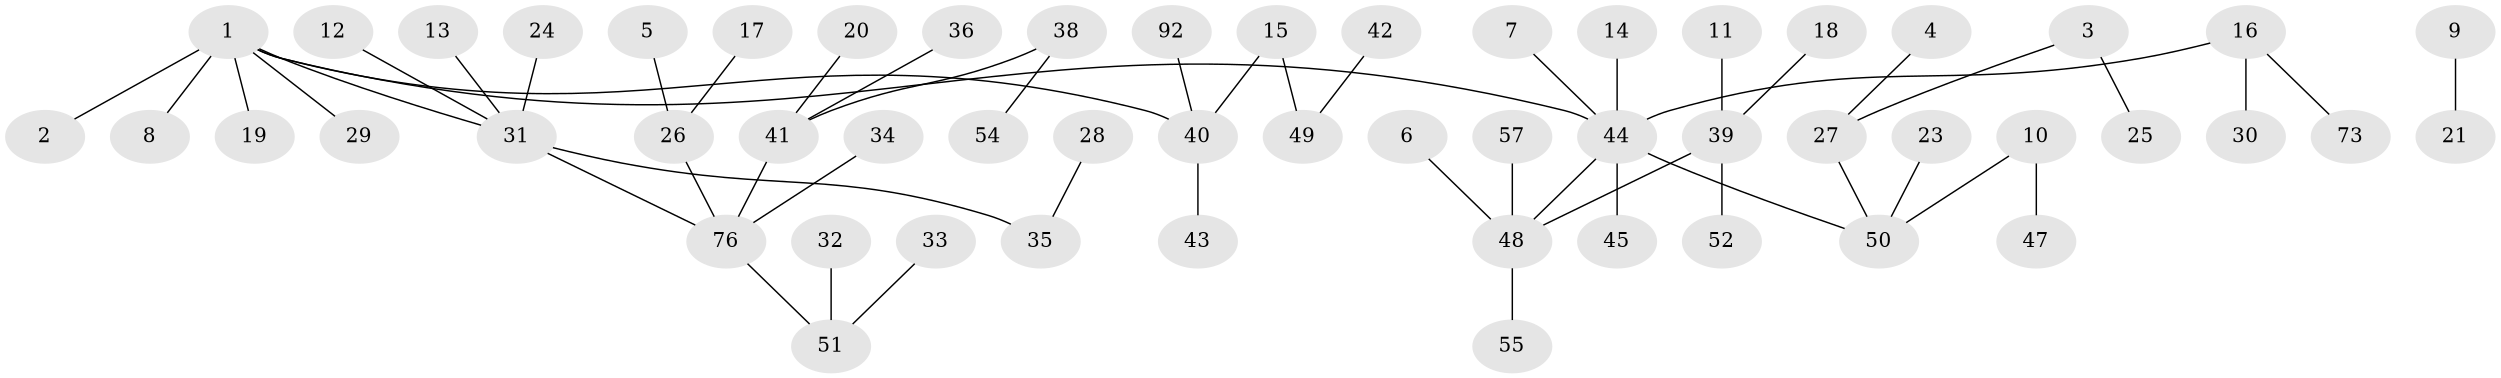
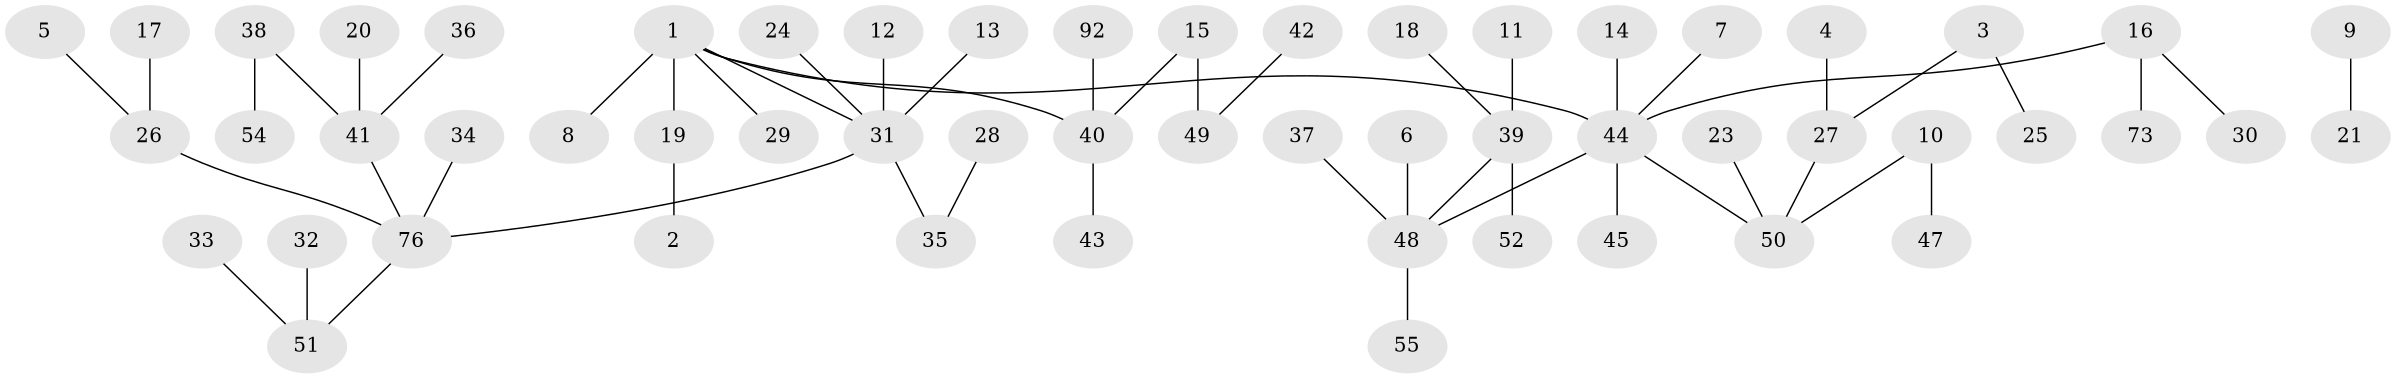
(137, 84) -> (674, 189)
(1512, 137) -> (1303, 137)
